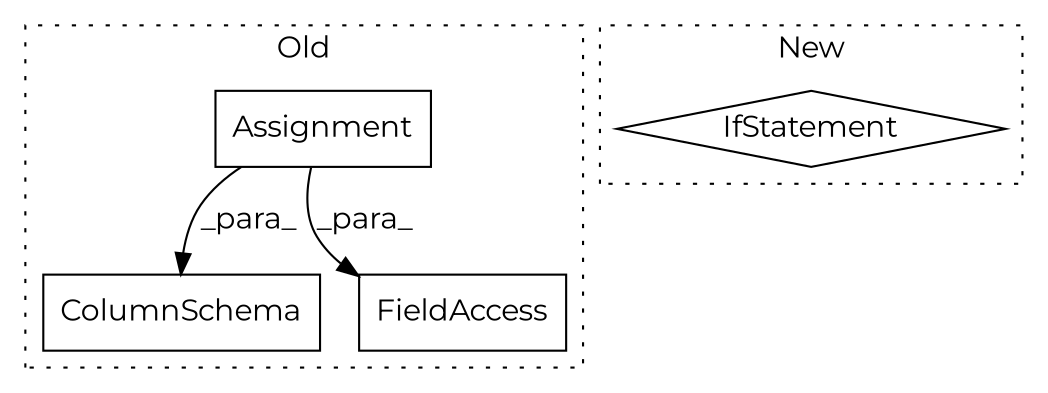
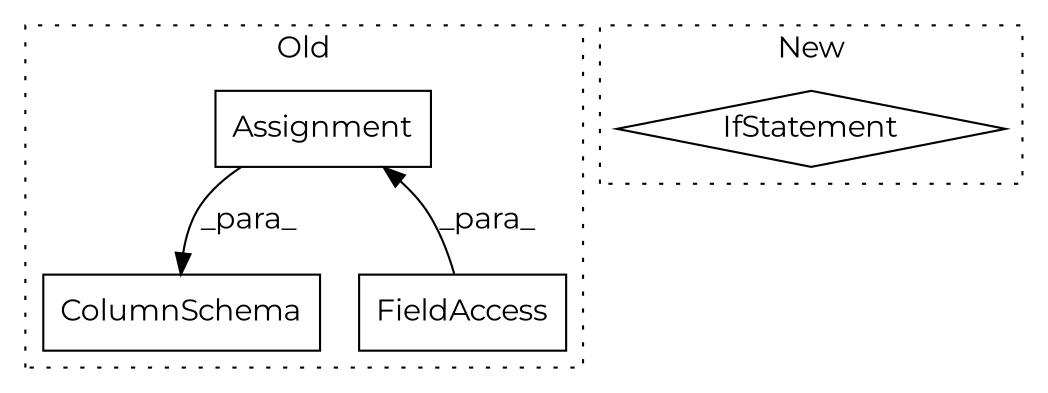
(310, 221) -> (434, 224)
